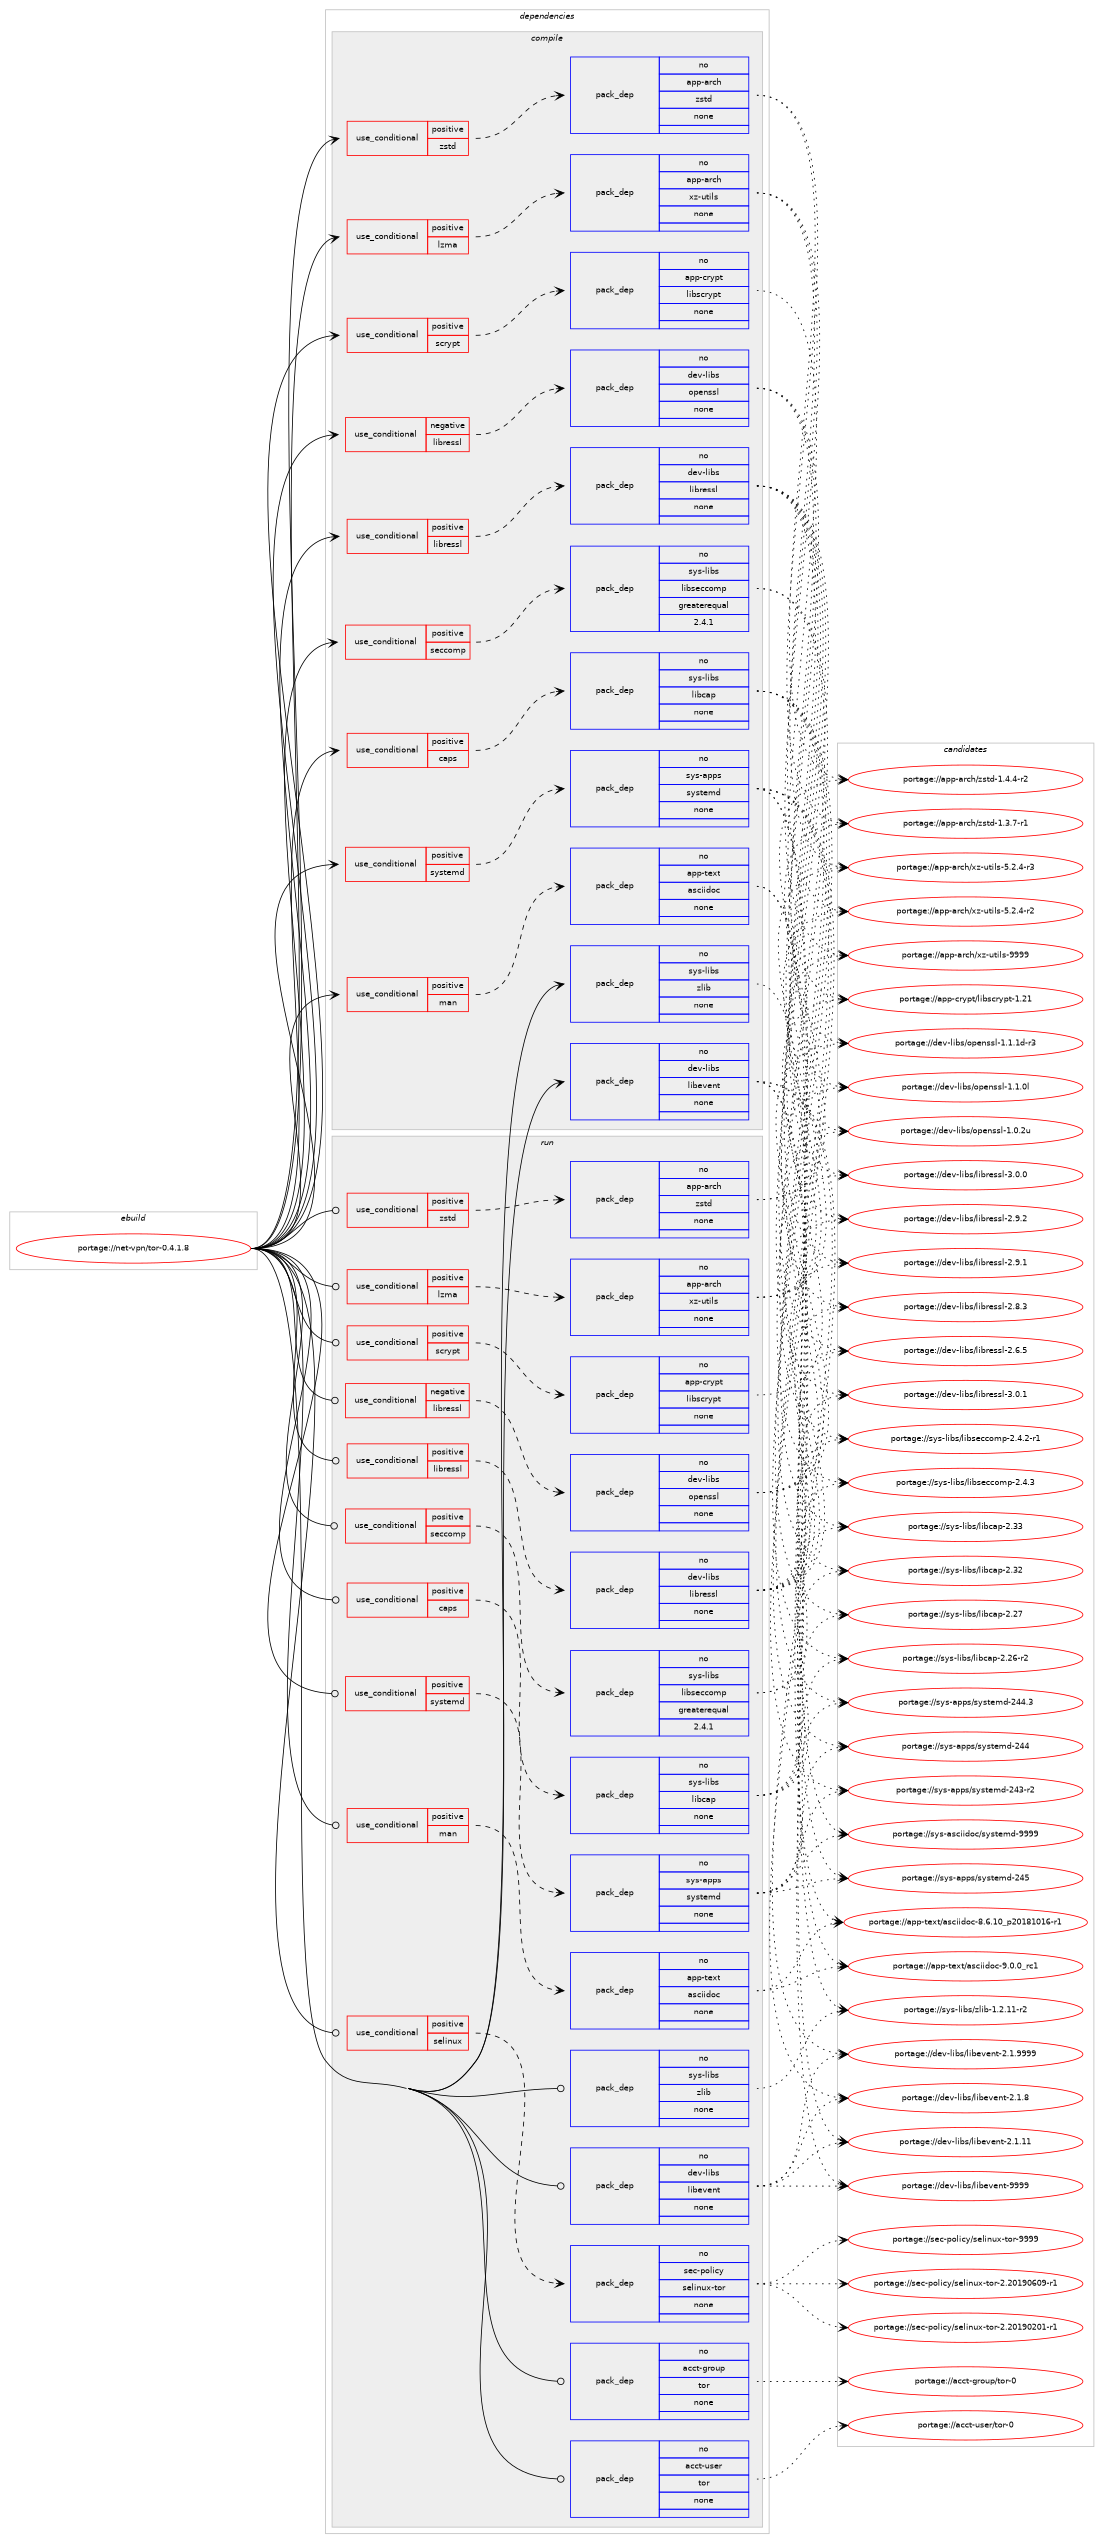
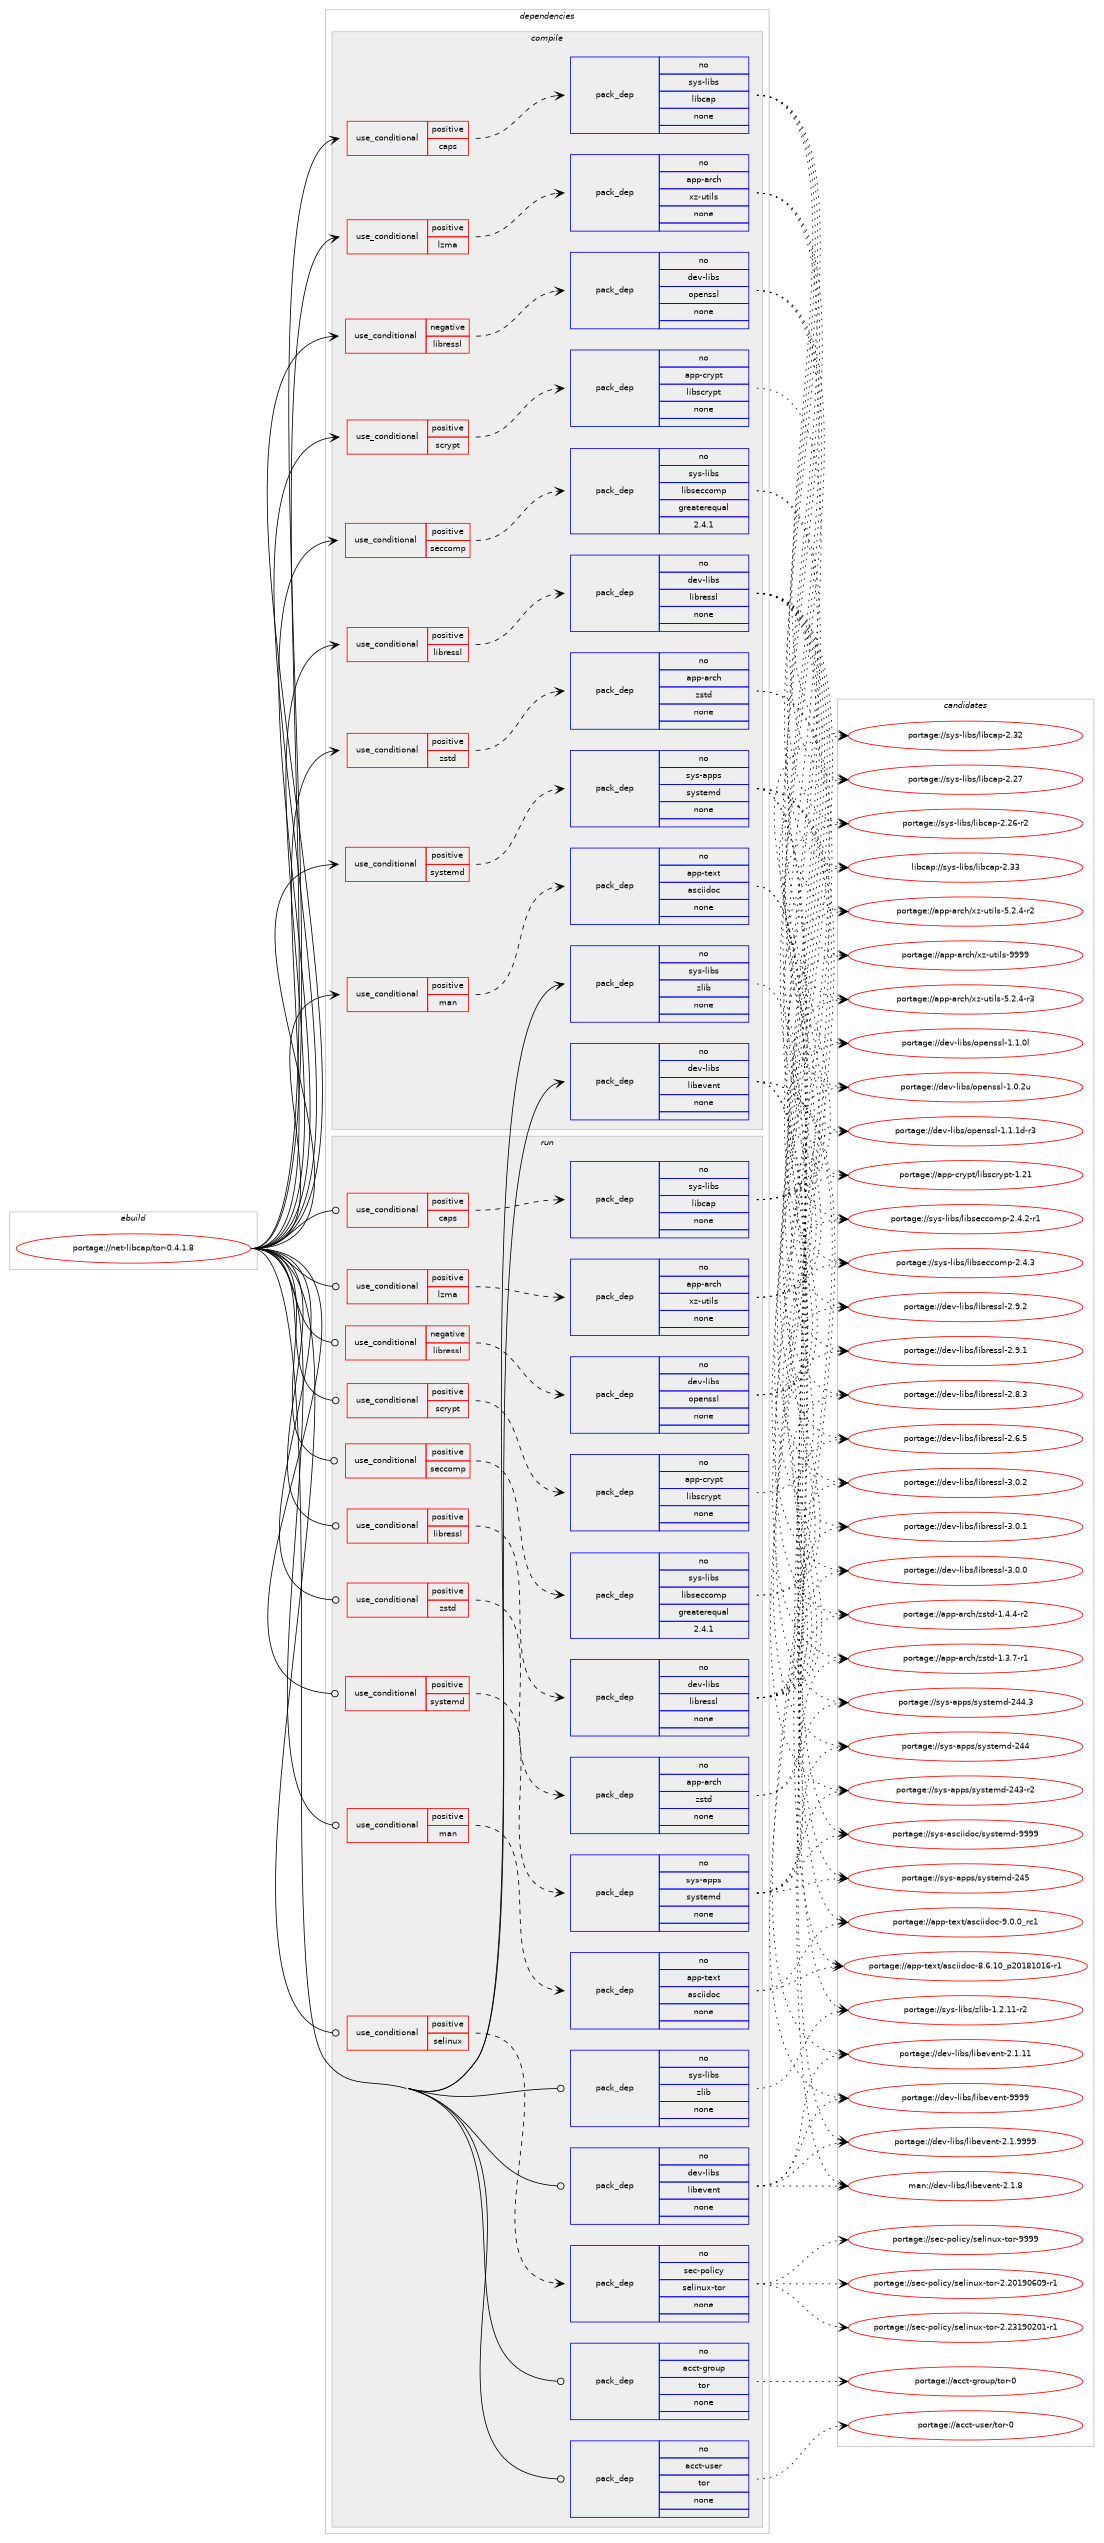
(133, 1249) -> (133, 1249)
none -> (966, 1483)
(966, 1527) -> (966, 868)
(966, 2098) -> (966, 2186)
(966, 2328) -> (966, 2328)
